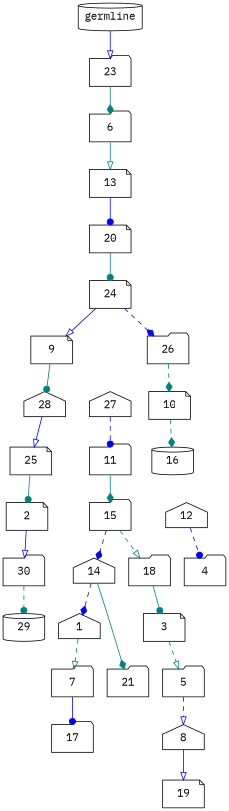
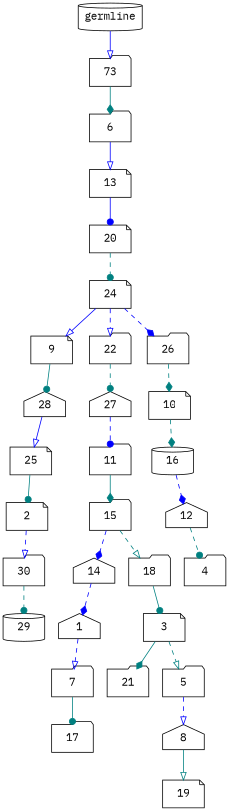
(110, 72) -> (110, 72)
(110, 152) -> (110, 152)
(110, 264) -> (110, 264)
none -> (110, 350)
none -> (179, 485)
(26, 540) -> (26, 540)
(194, 540) -> (194, 540)
(110, 622) -> (149, 651)
(77, 650) -> (77, 650)
(72, 708) -> (72, 708)
(183, 761) -> (183, 761)
